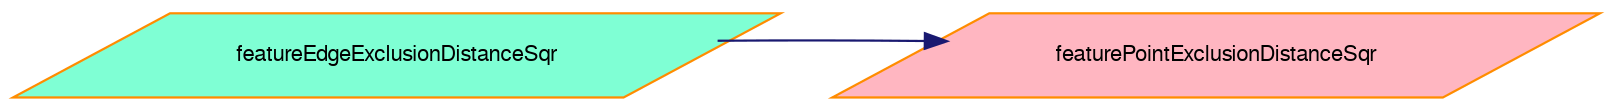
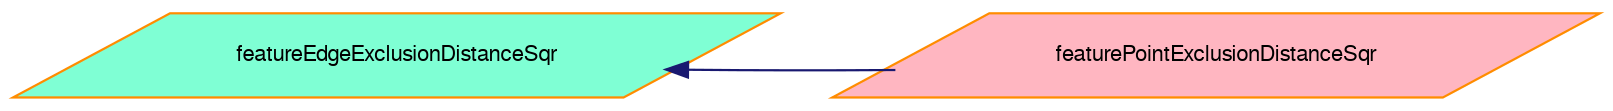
(821, 40) -> (792, 70)
